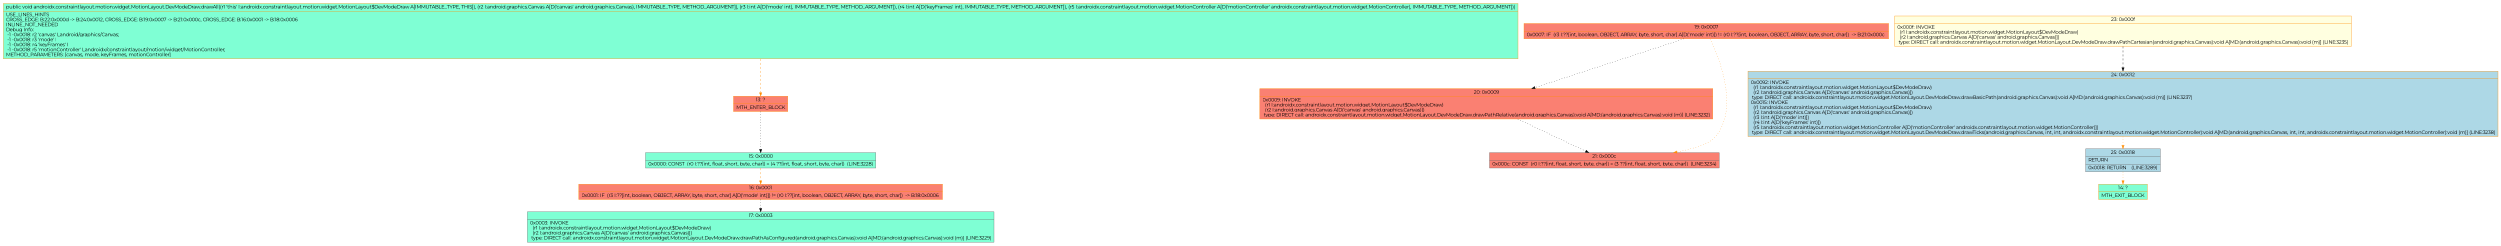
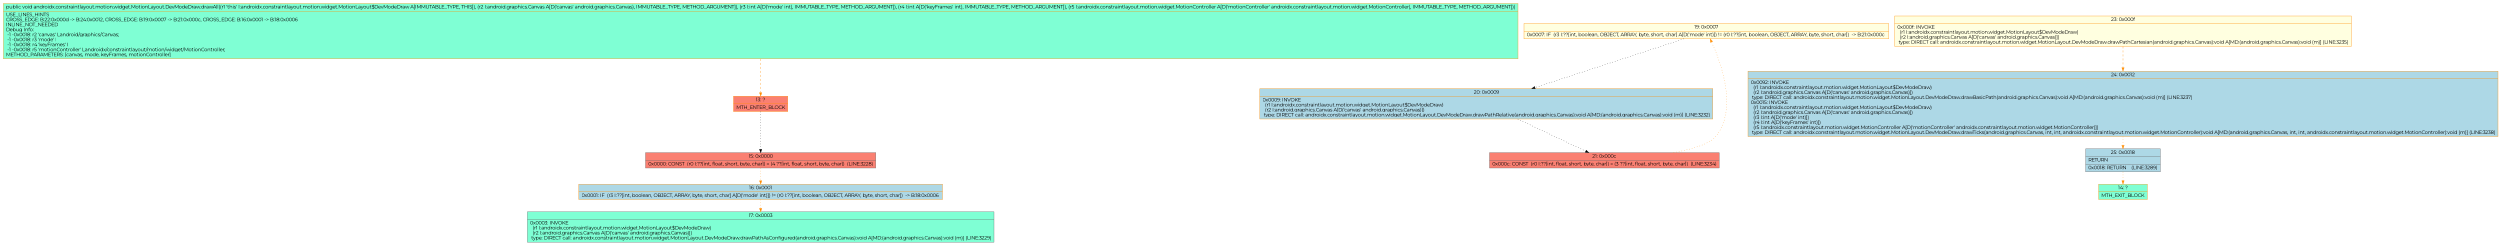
(1706, 31) -> (1706, 31)
(2123, 57) -> (2123, 57)
(1486, 104) -> (1486, 104)
(1726, 109) -> (1726, 112)
(761, 160) -> (761, 160)
(761, 174) -> (761, 174)
(761, 192) -> (761, 192)
(761, 204) -> (761, 204)
